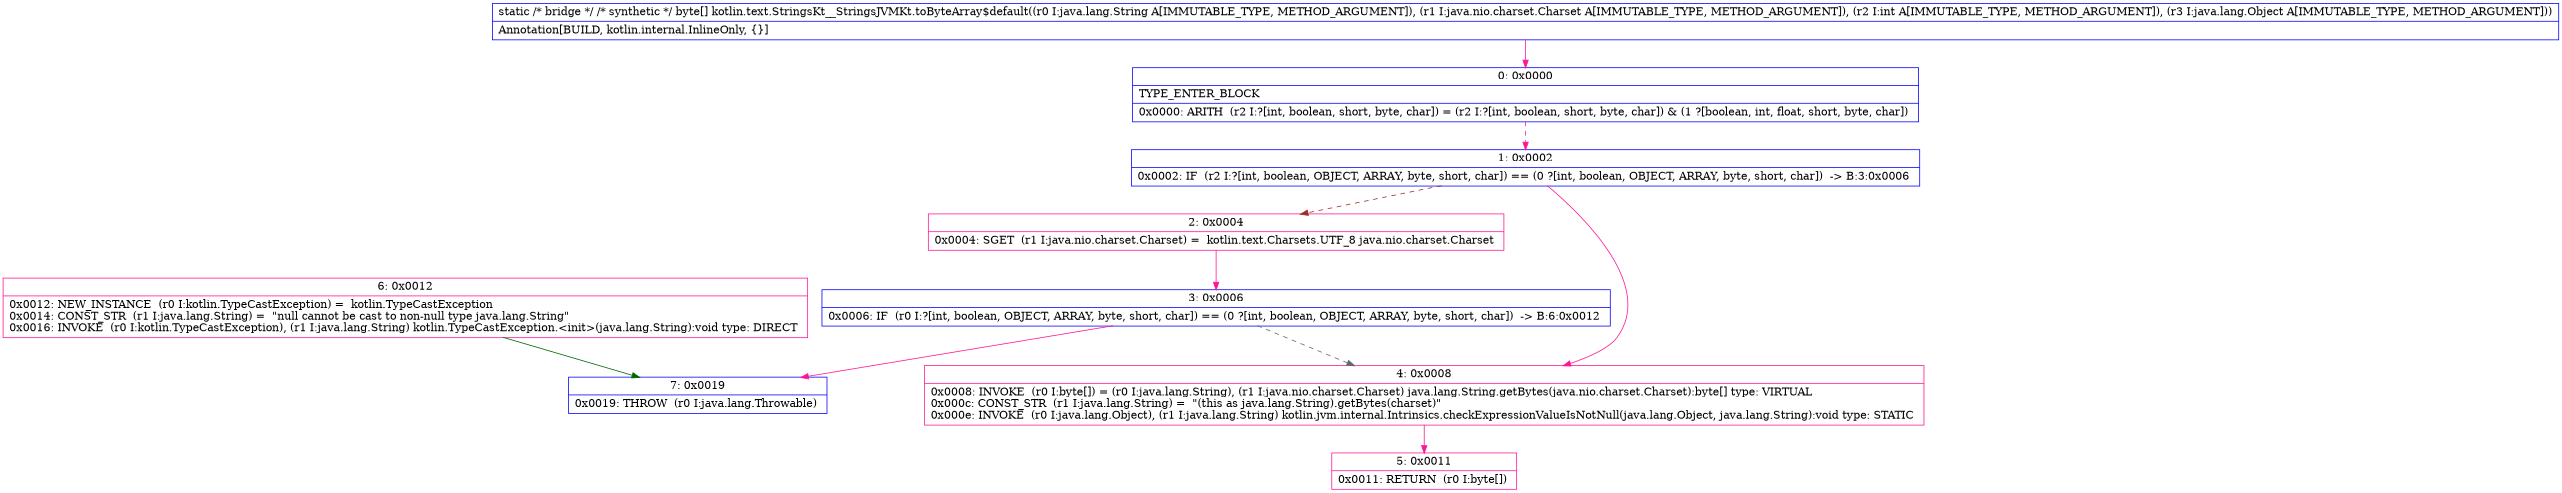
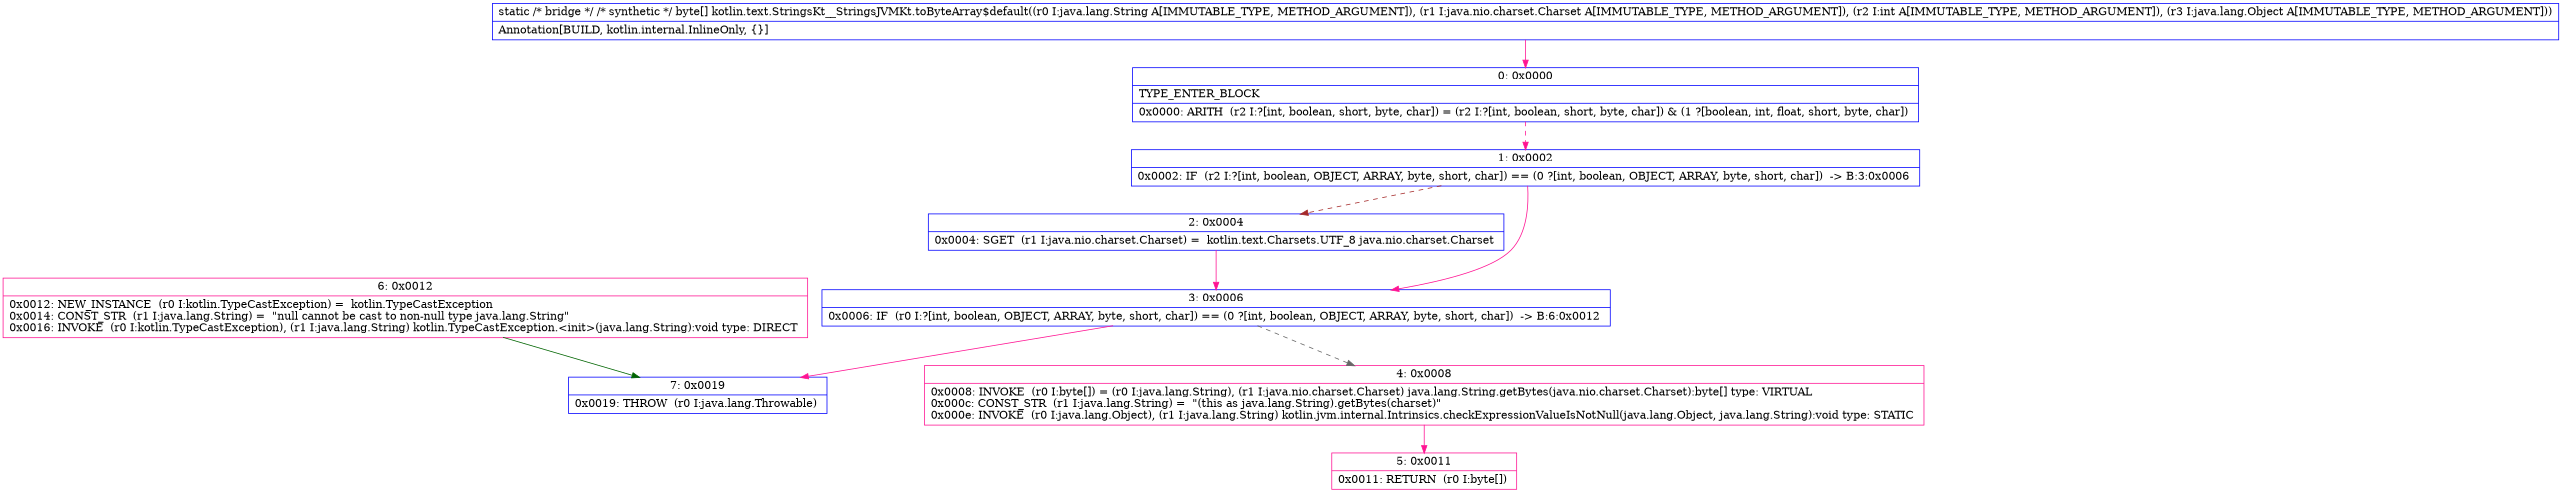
(1216, 232) -> (1216, 232)
(1622, 276) -> (1489, 264)
